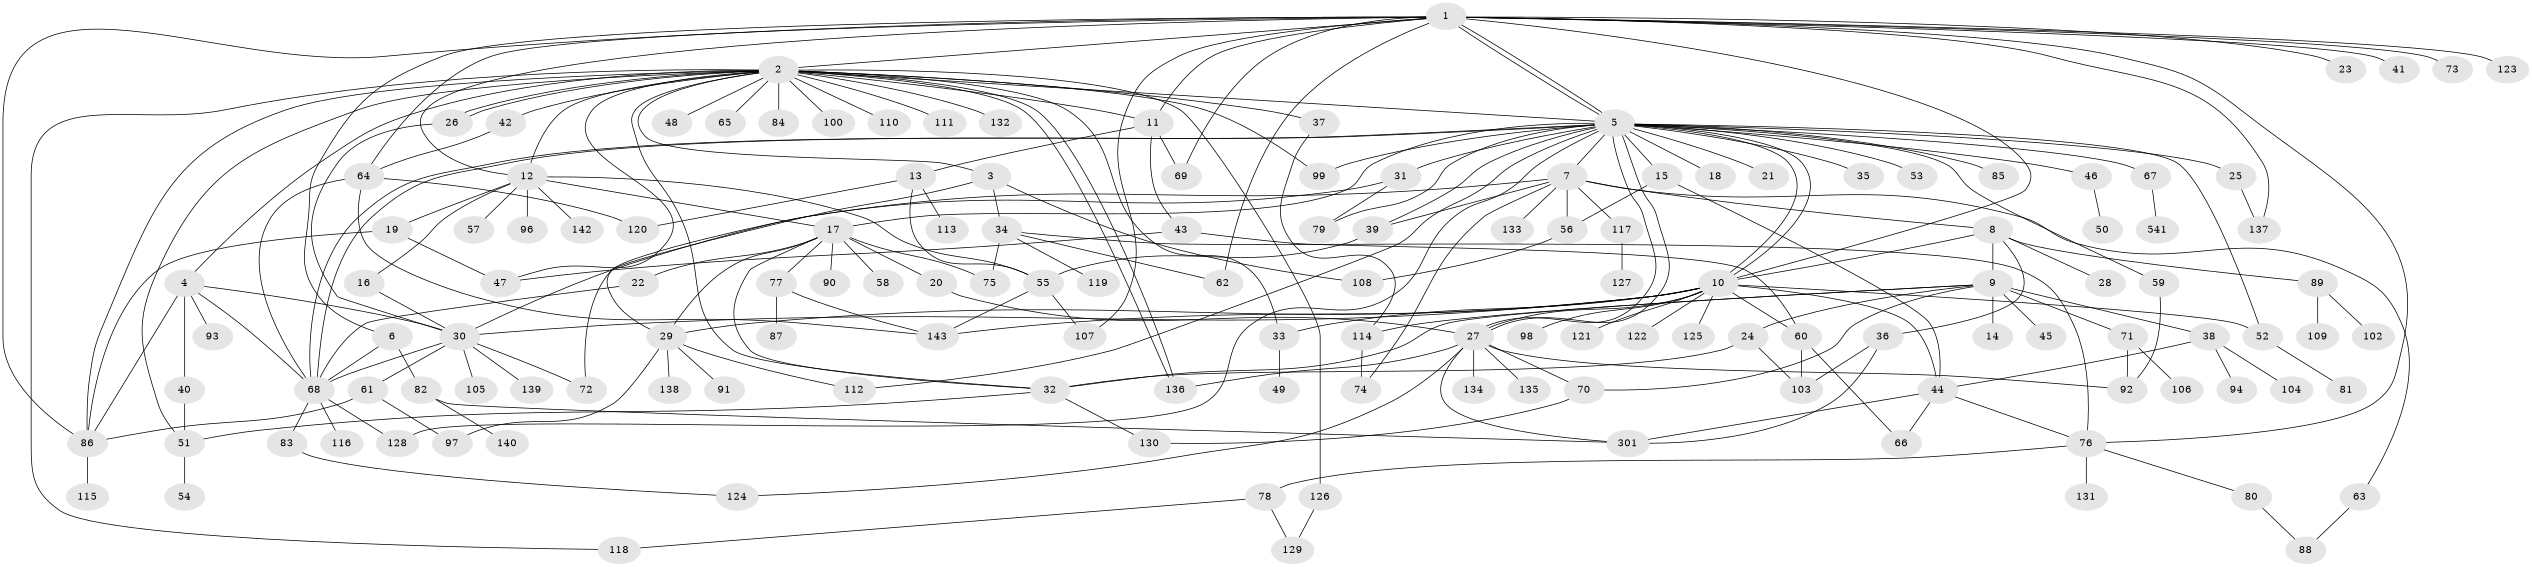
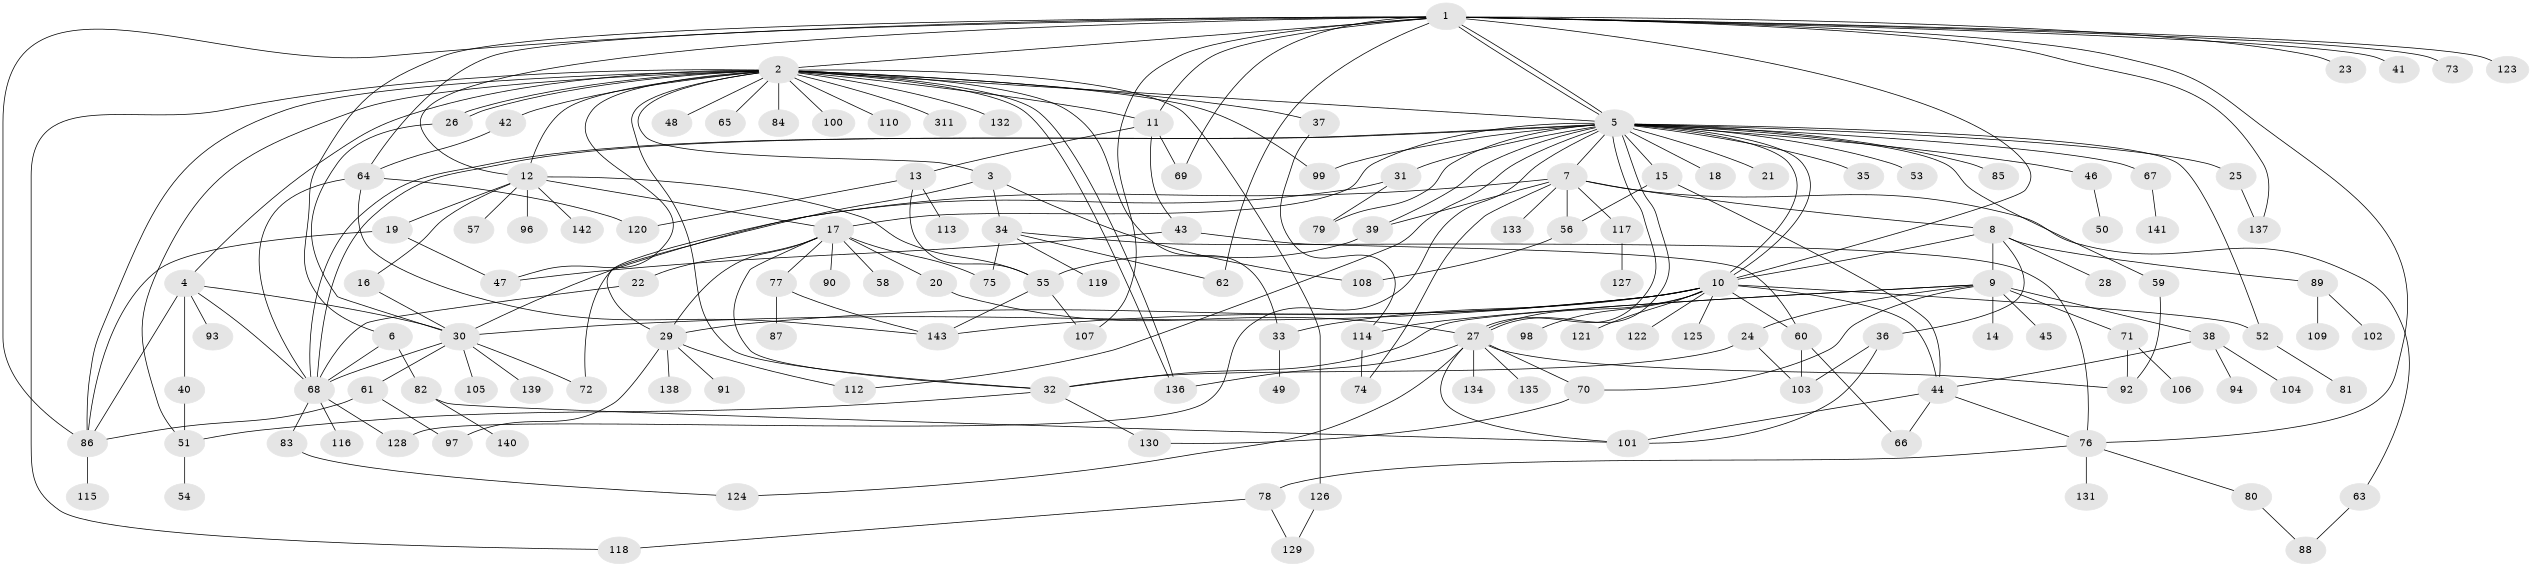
(945, 123) -> (945, 123)
(2158, 230) -> (2158, 230)
(1628, 444) -> (1628, 444)
